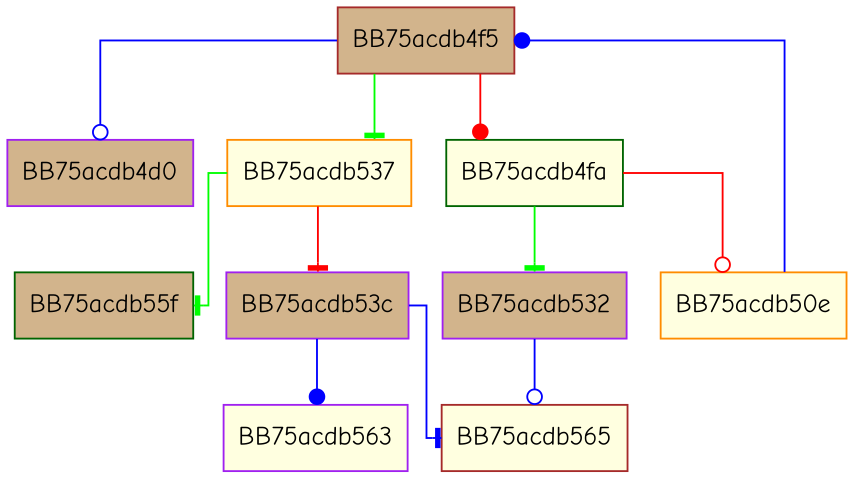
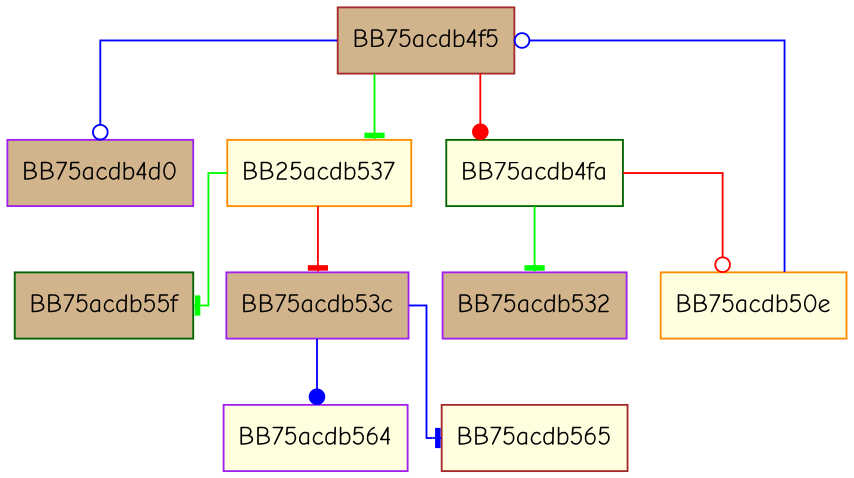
(773, 40) -> (773, 40)
(319, 173) -> (319, 173)
(535, 364) -> none
(316, 438) -> (316, 438)
